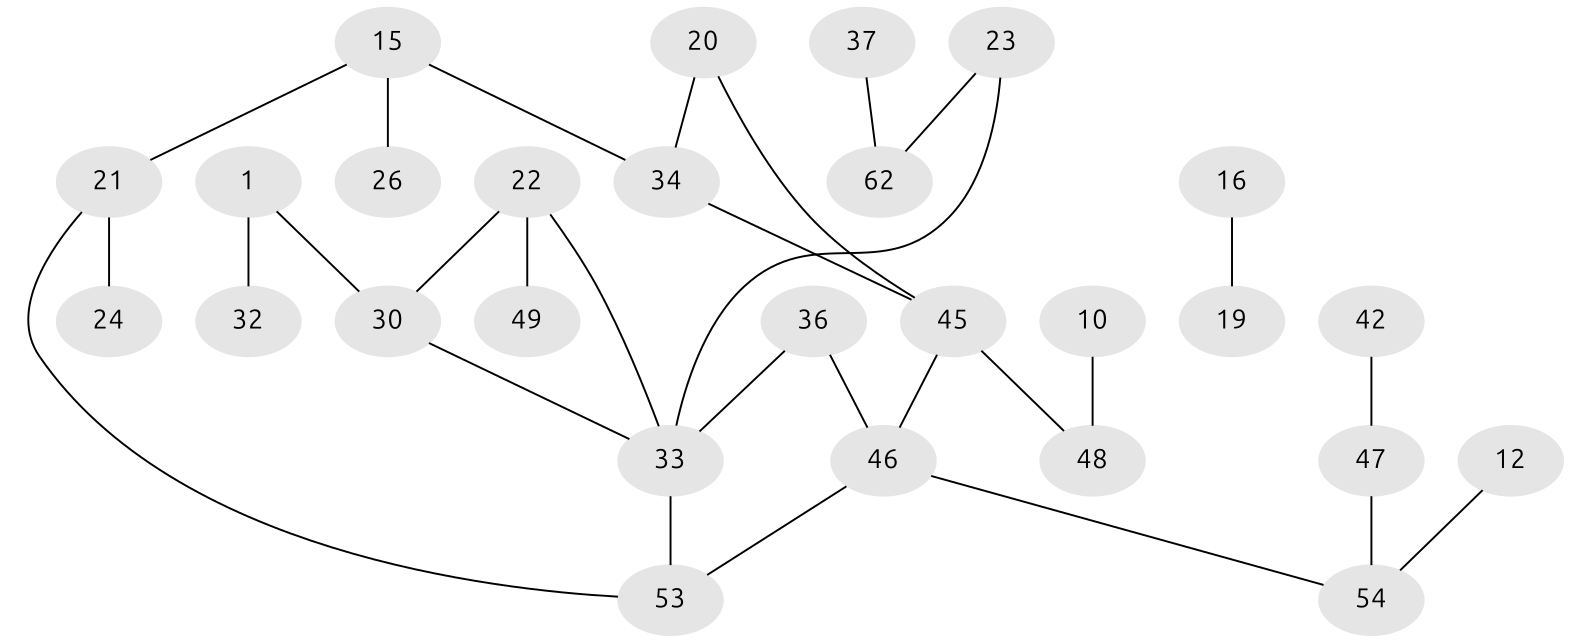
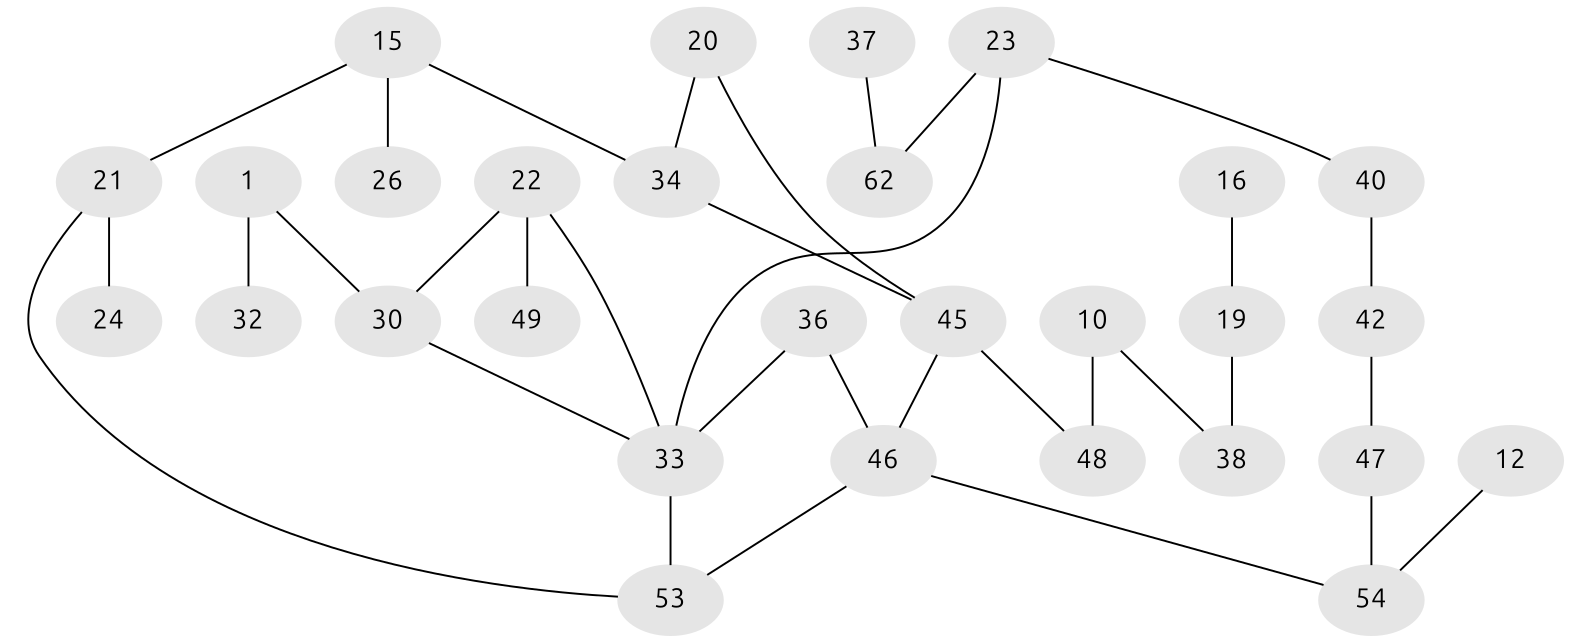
none -> (1371, 182)
none -> (1232, 461)
